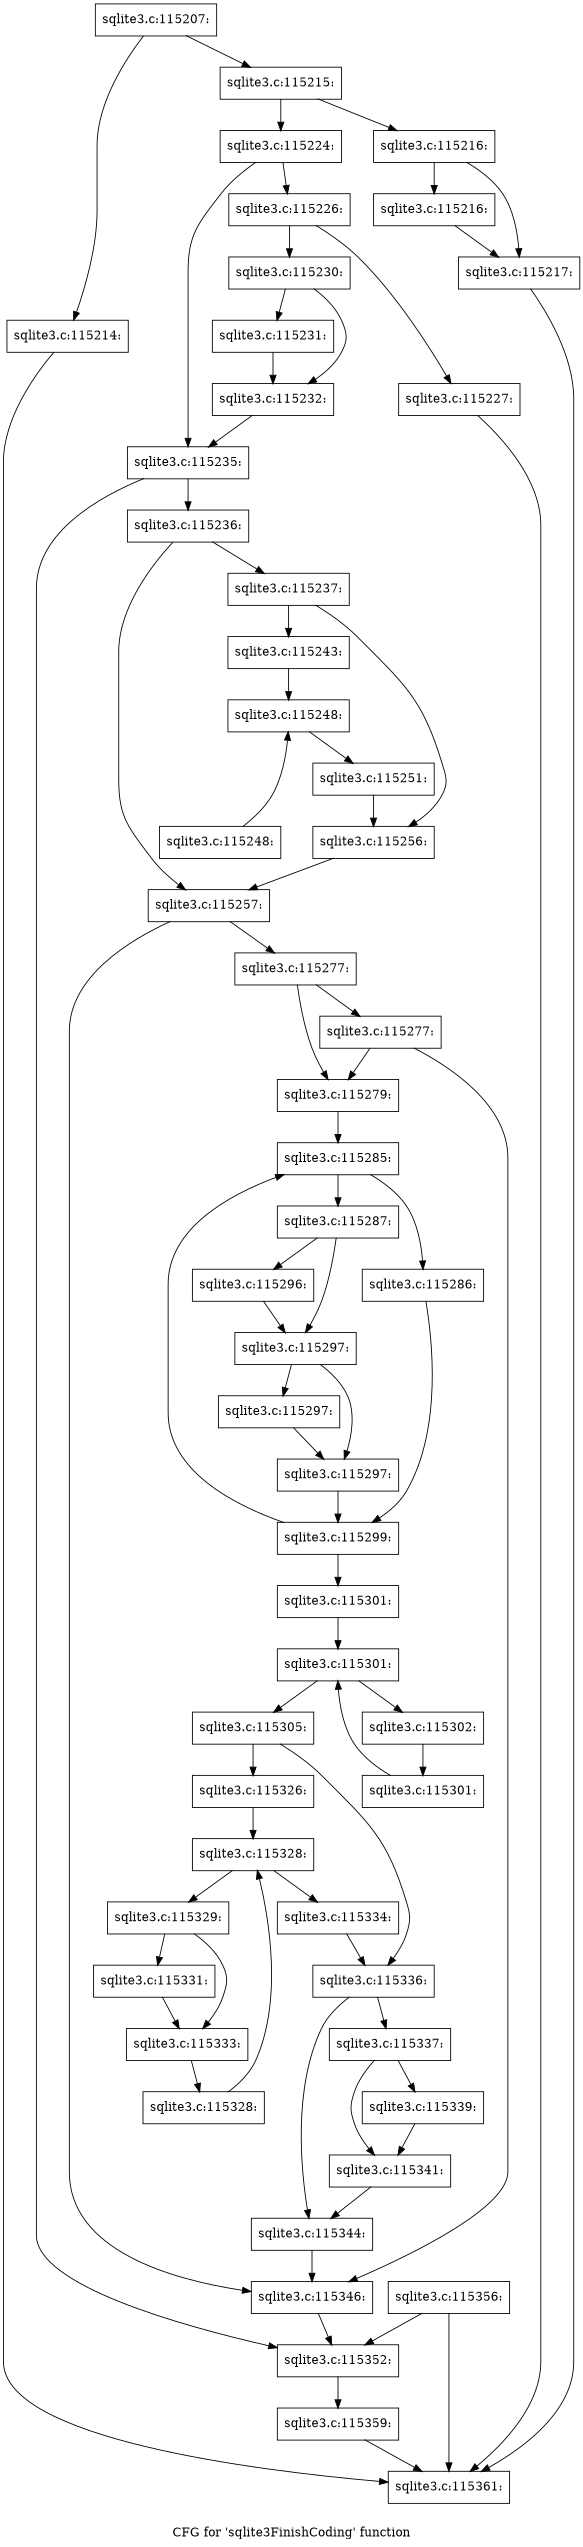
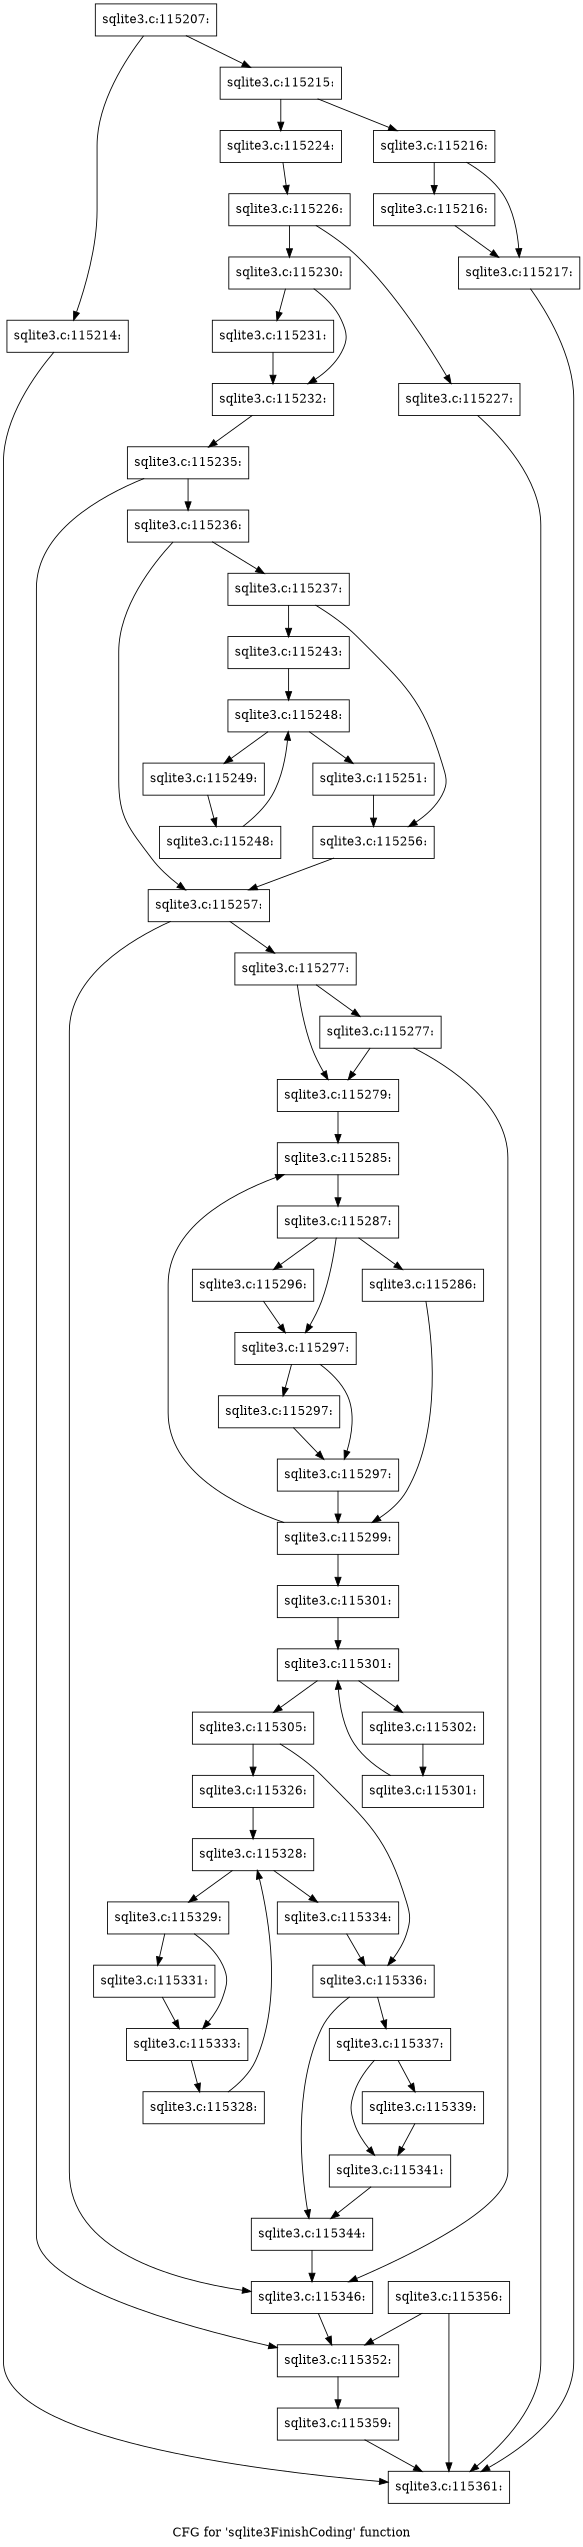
(188, 288) -> none
none -> (204, 779)
(409, 1210) -> (377, 1251)
